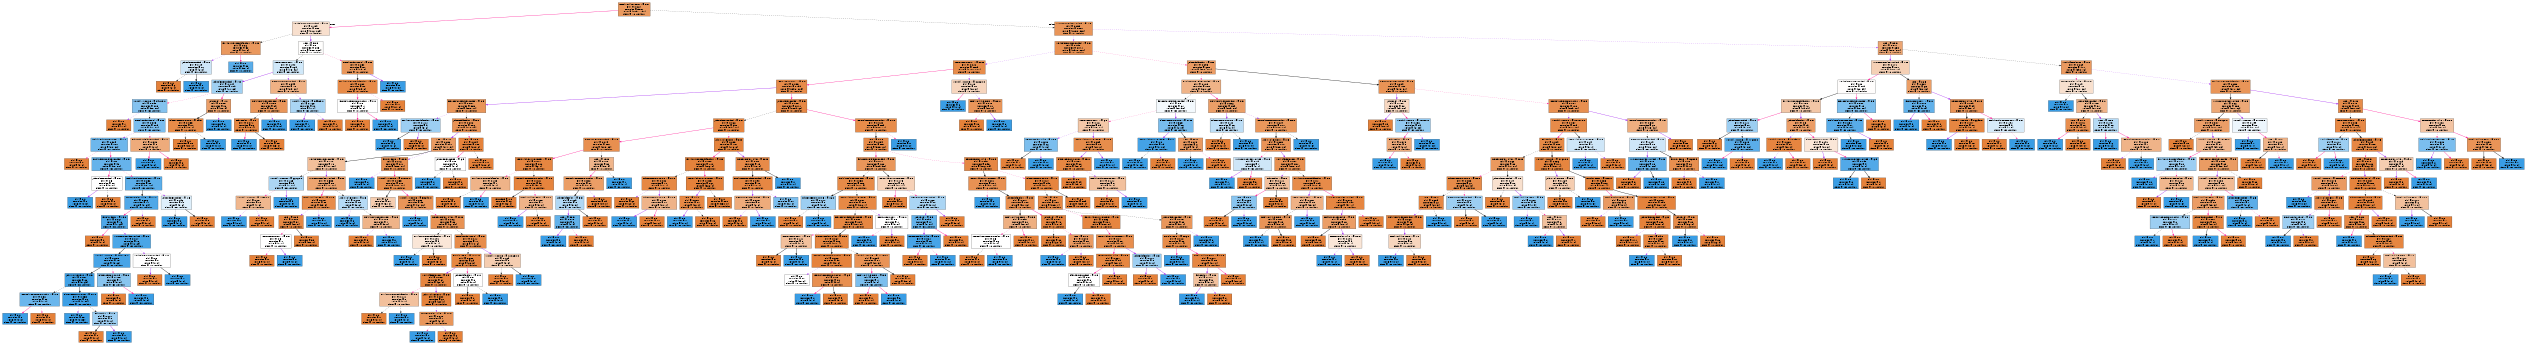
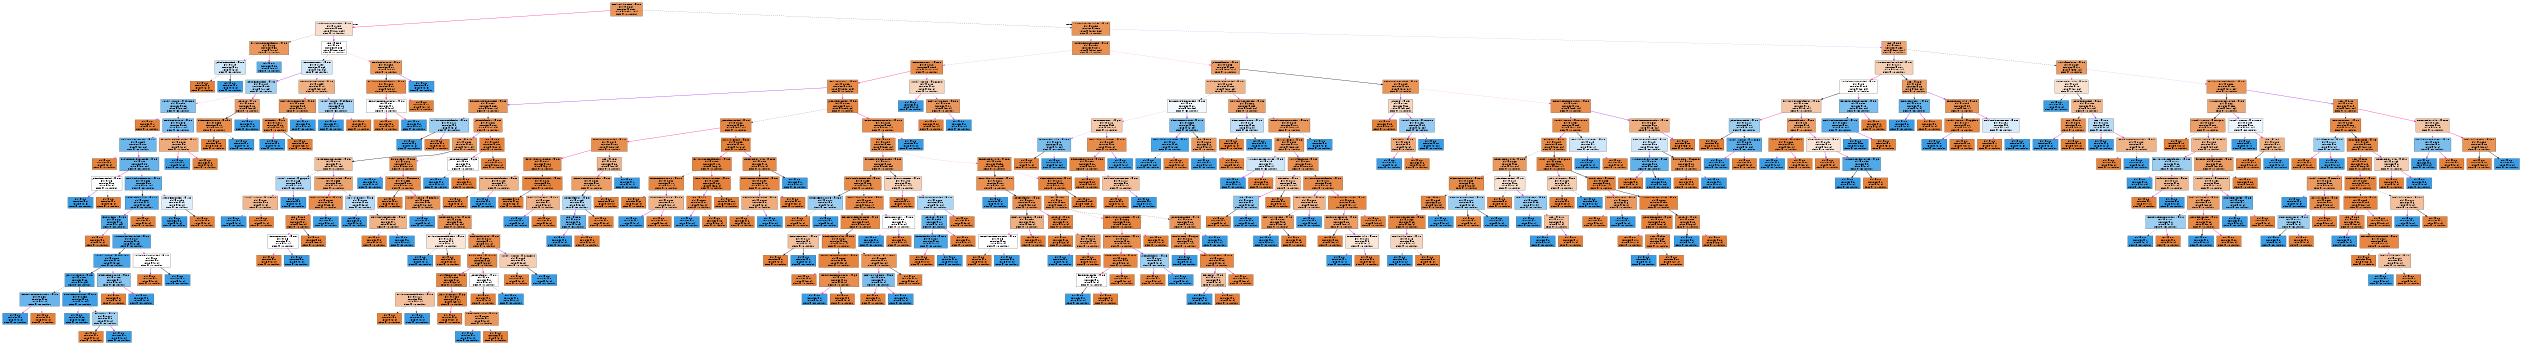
(383, 203) -> (390, 203)
(786, 203) -> (793, 203)
none -> (1156, 241)
(797, 280) -> (804, 280)
none -> (450, 319)
